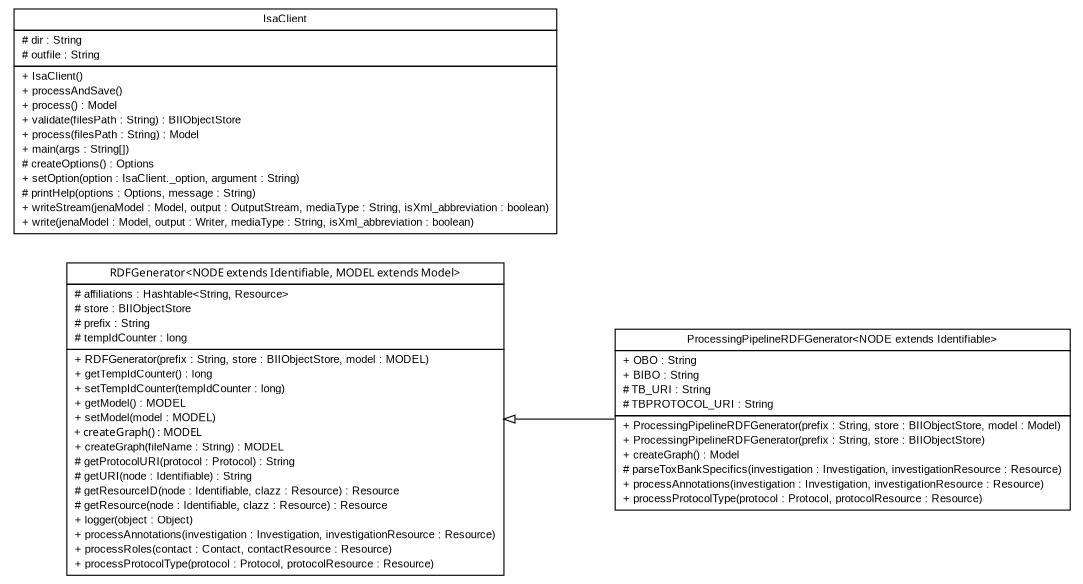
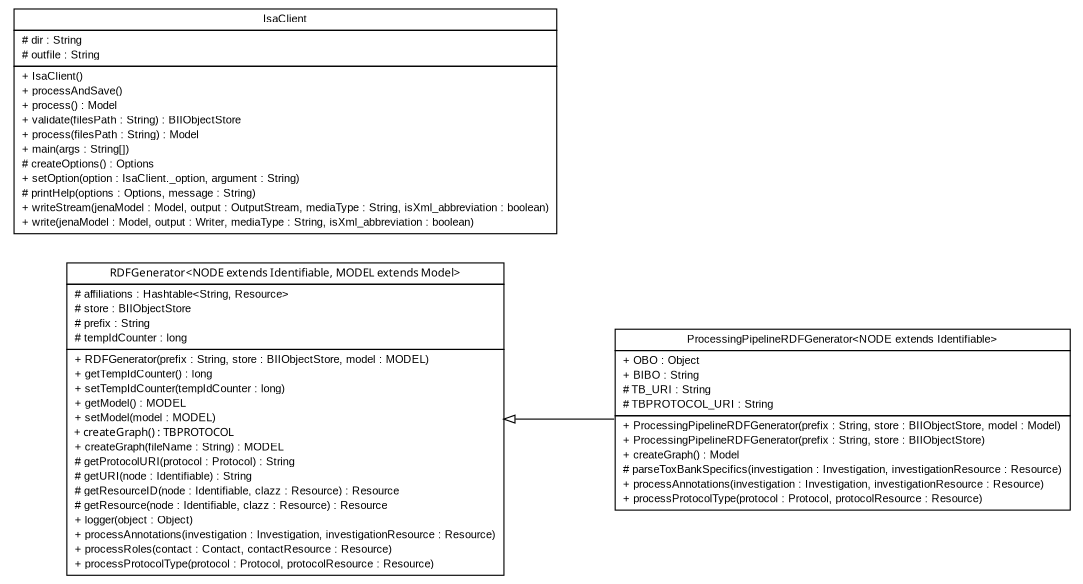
(660, 361) -> (662, 361)
(138, 433) -> (154, 433)
